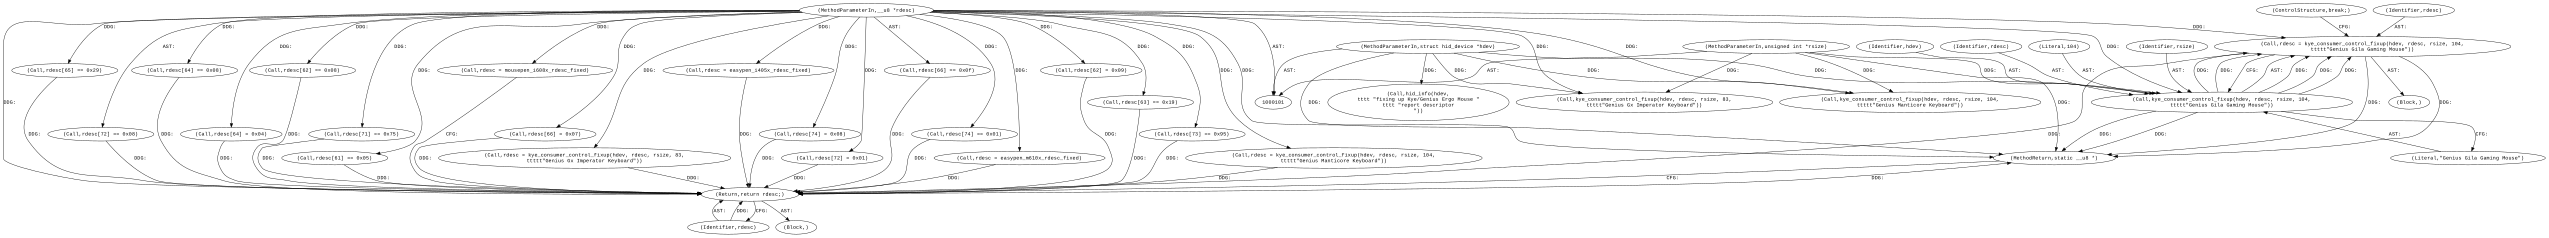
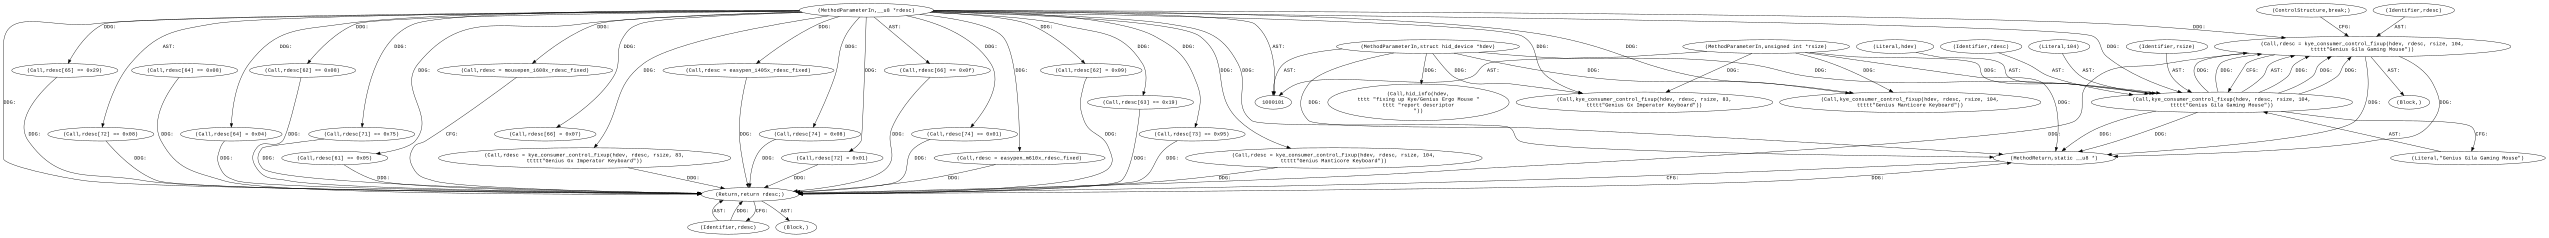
(486, 12) -> none
(1895, 47) -> (1895, 47)
(485, 184) -> none
